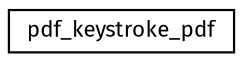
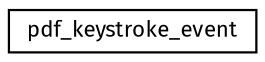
(121, 31) -> (133, 31)
